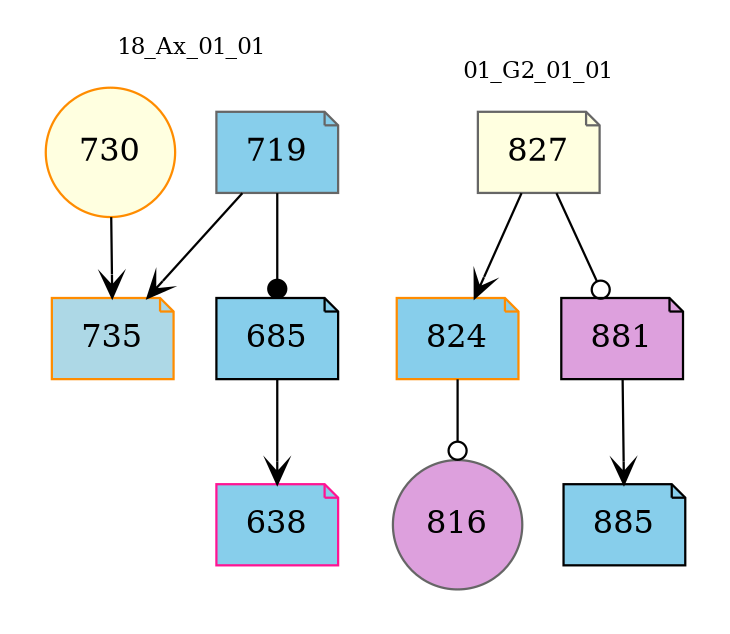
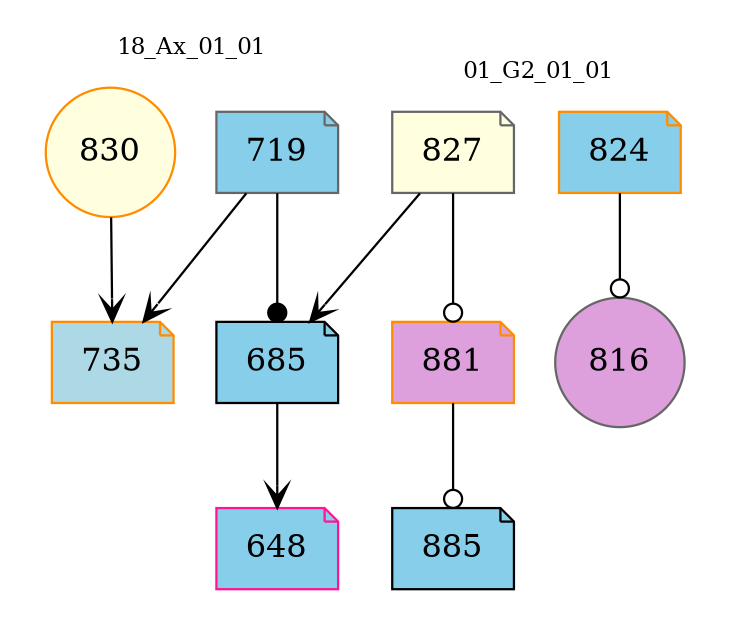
(110, 152) -> (110, 152)
(503, 235) -> (389, 229)
(622, 339) -> (453, 362)
(623, 420) -> (453, 446)
(277, 525) -> (277, 549)
